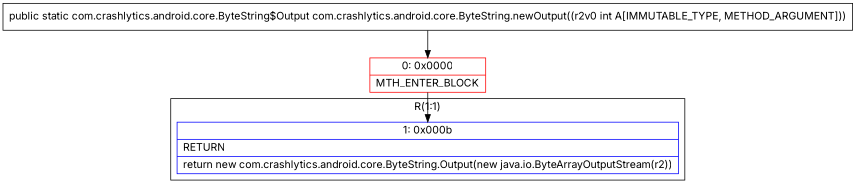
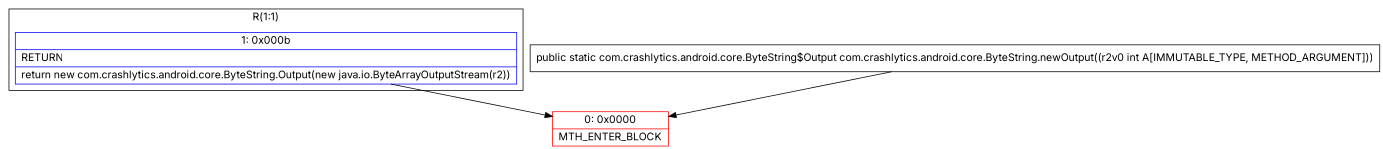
(428, 103) -> (468, 100)
